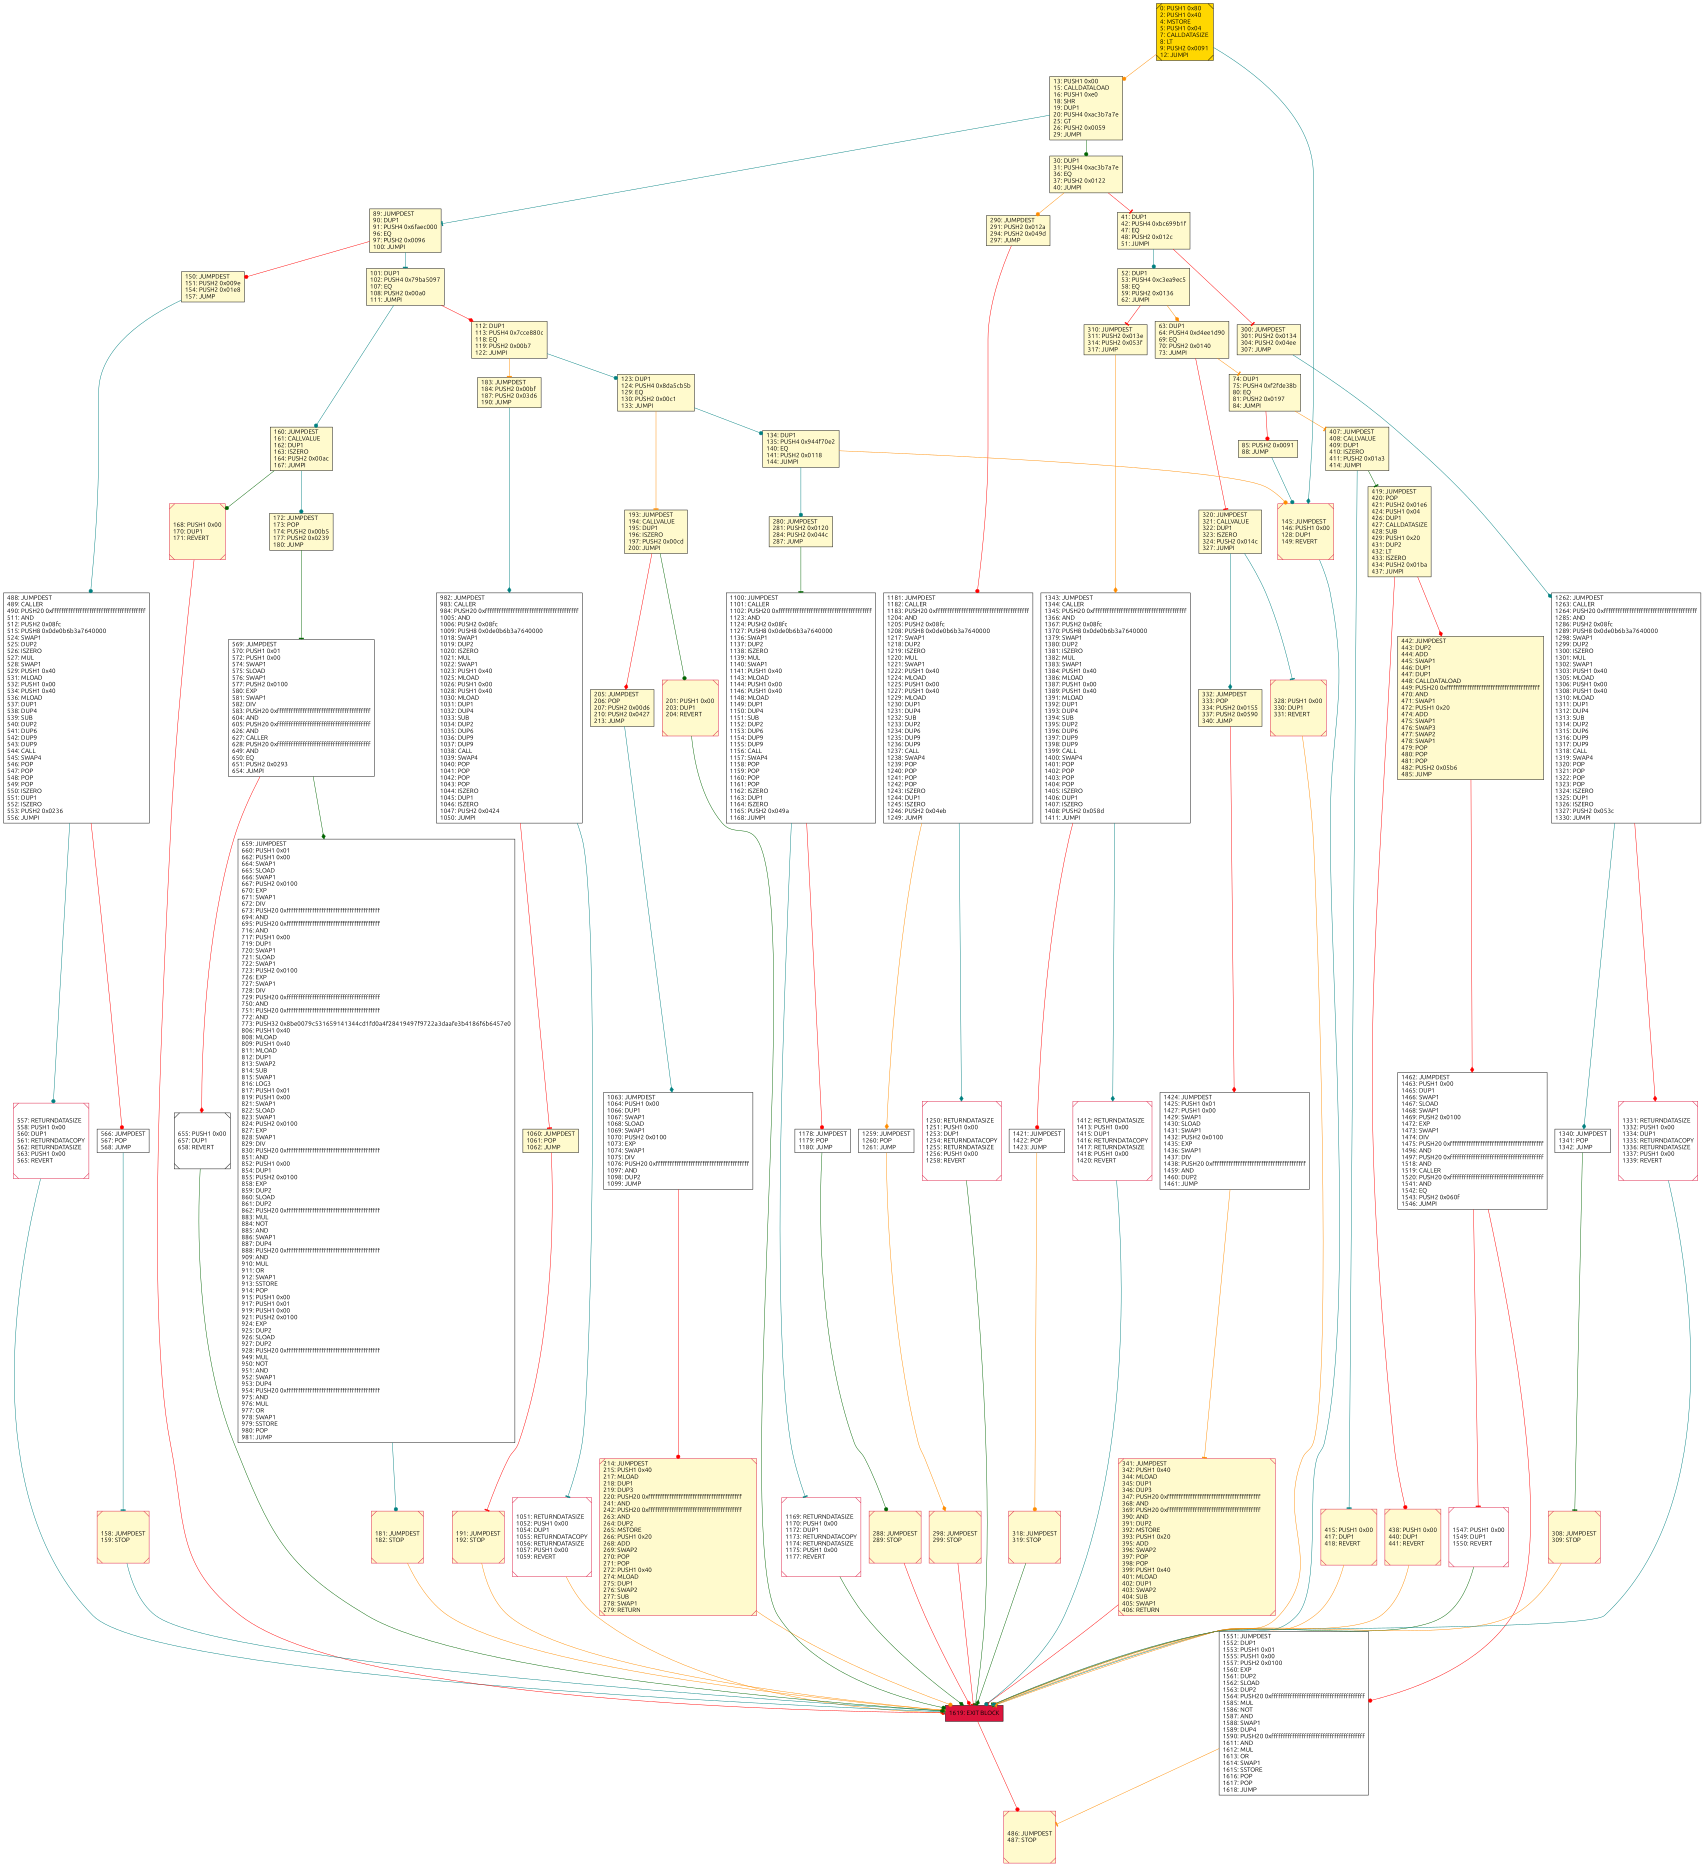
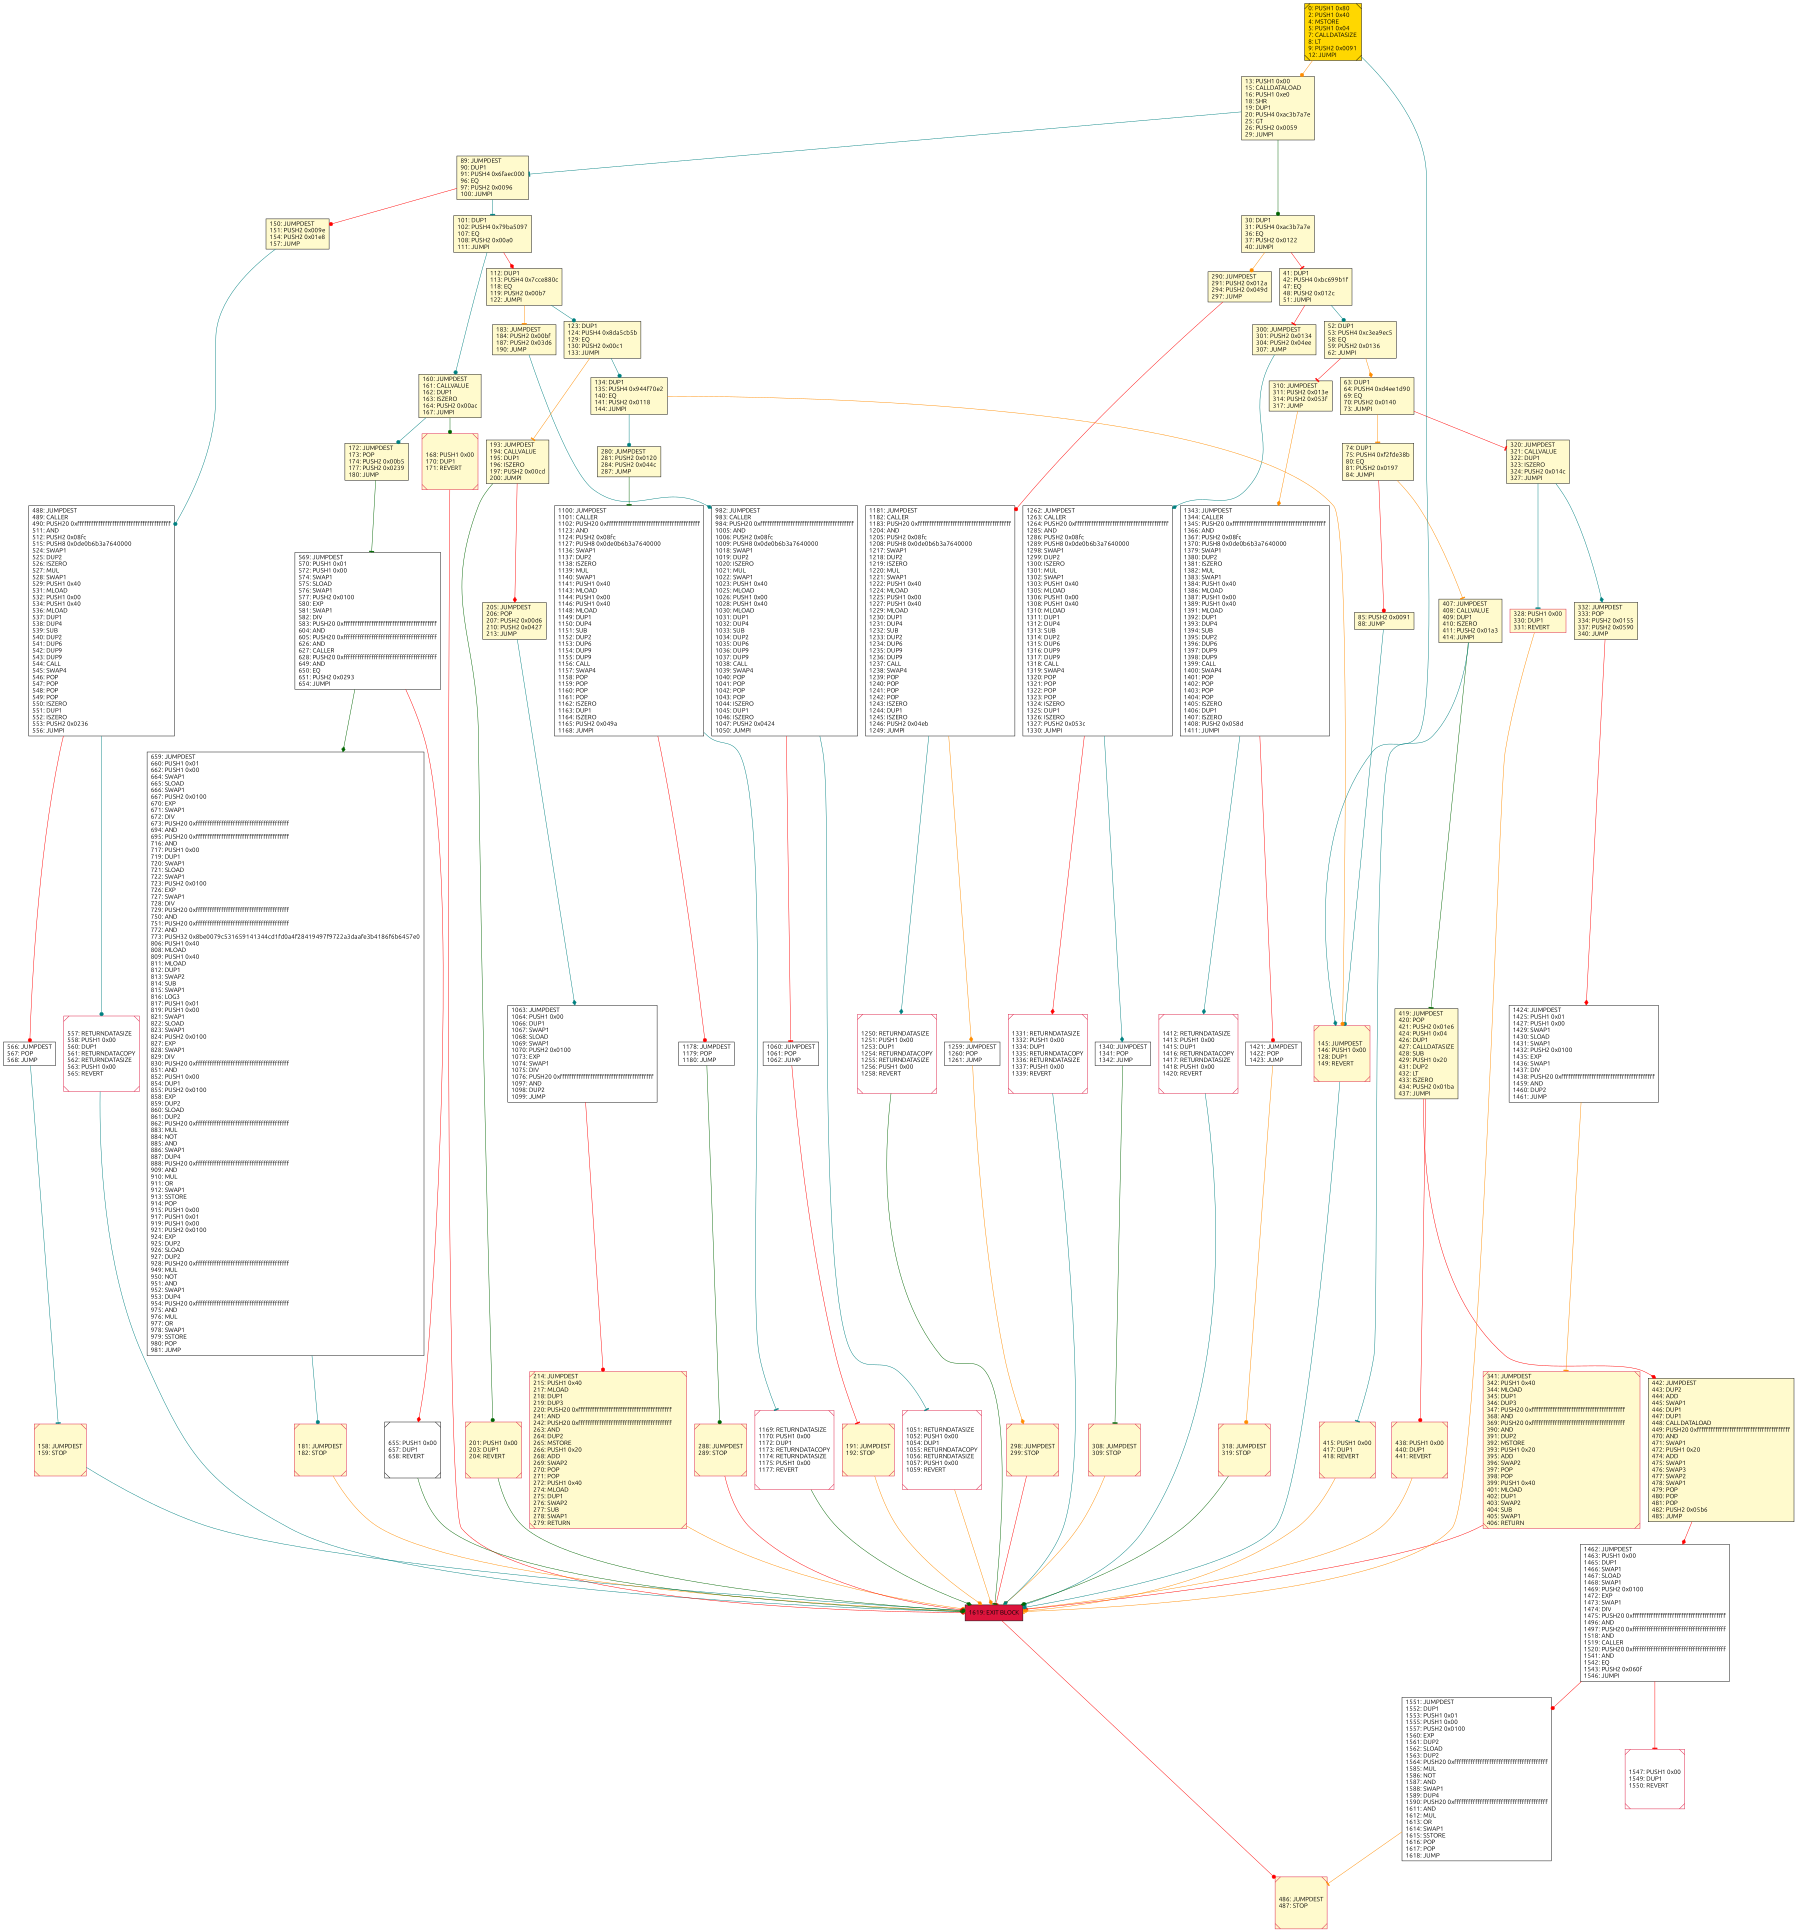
(1298, 708) -> (1538, 621)
(551, 1141) -> (791, 1054)
(1243, 1629) -> none
